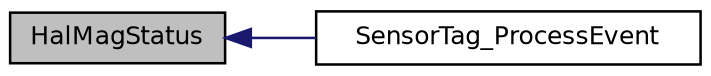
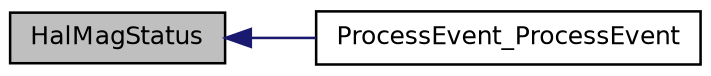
(508, 38) -> (508, 38)
